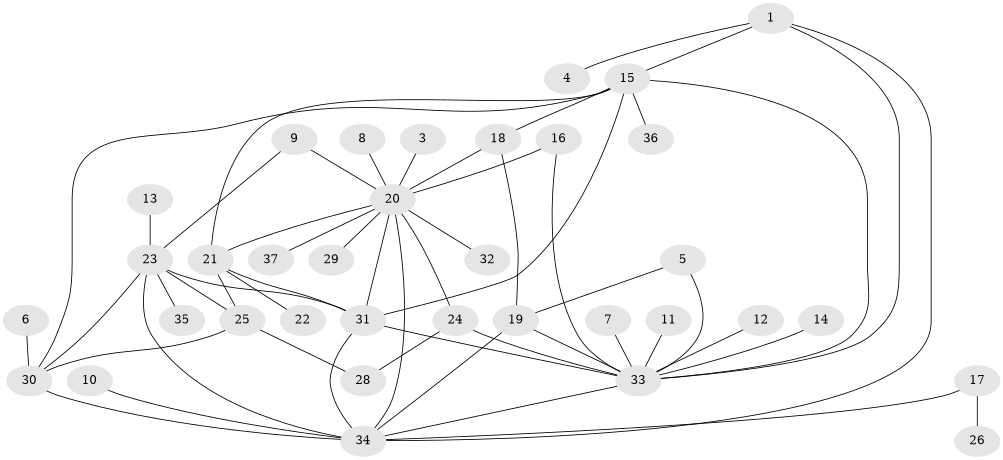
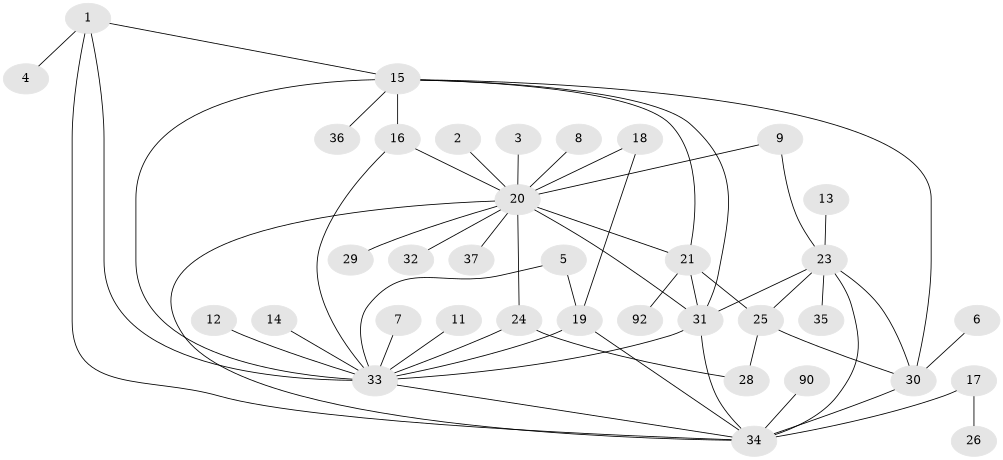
(563, 109) -> (398, 109)
none -> (458, 139)
(303, 320) -> (640, 320)
(90, 381) -> (807, 381)
